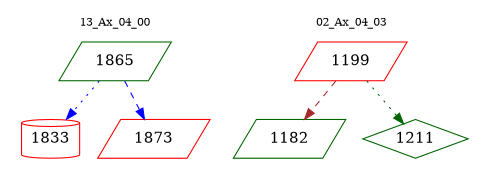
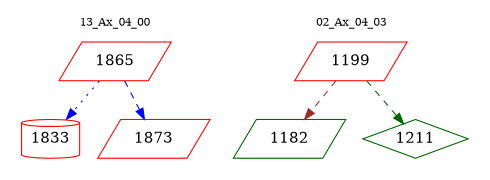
(115, 61) -> (115, 61)
(382, 98) -> (382, 98)
